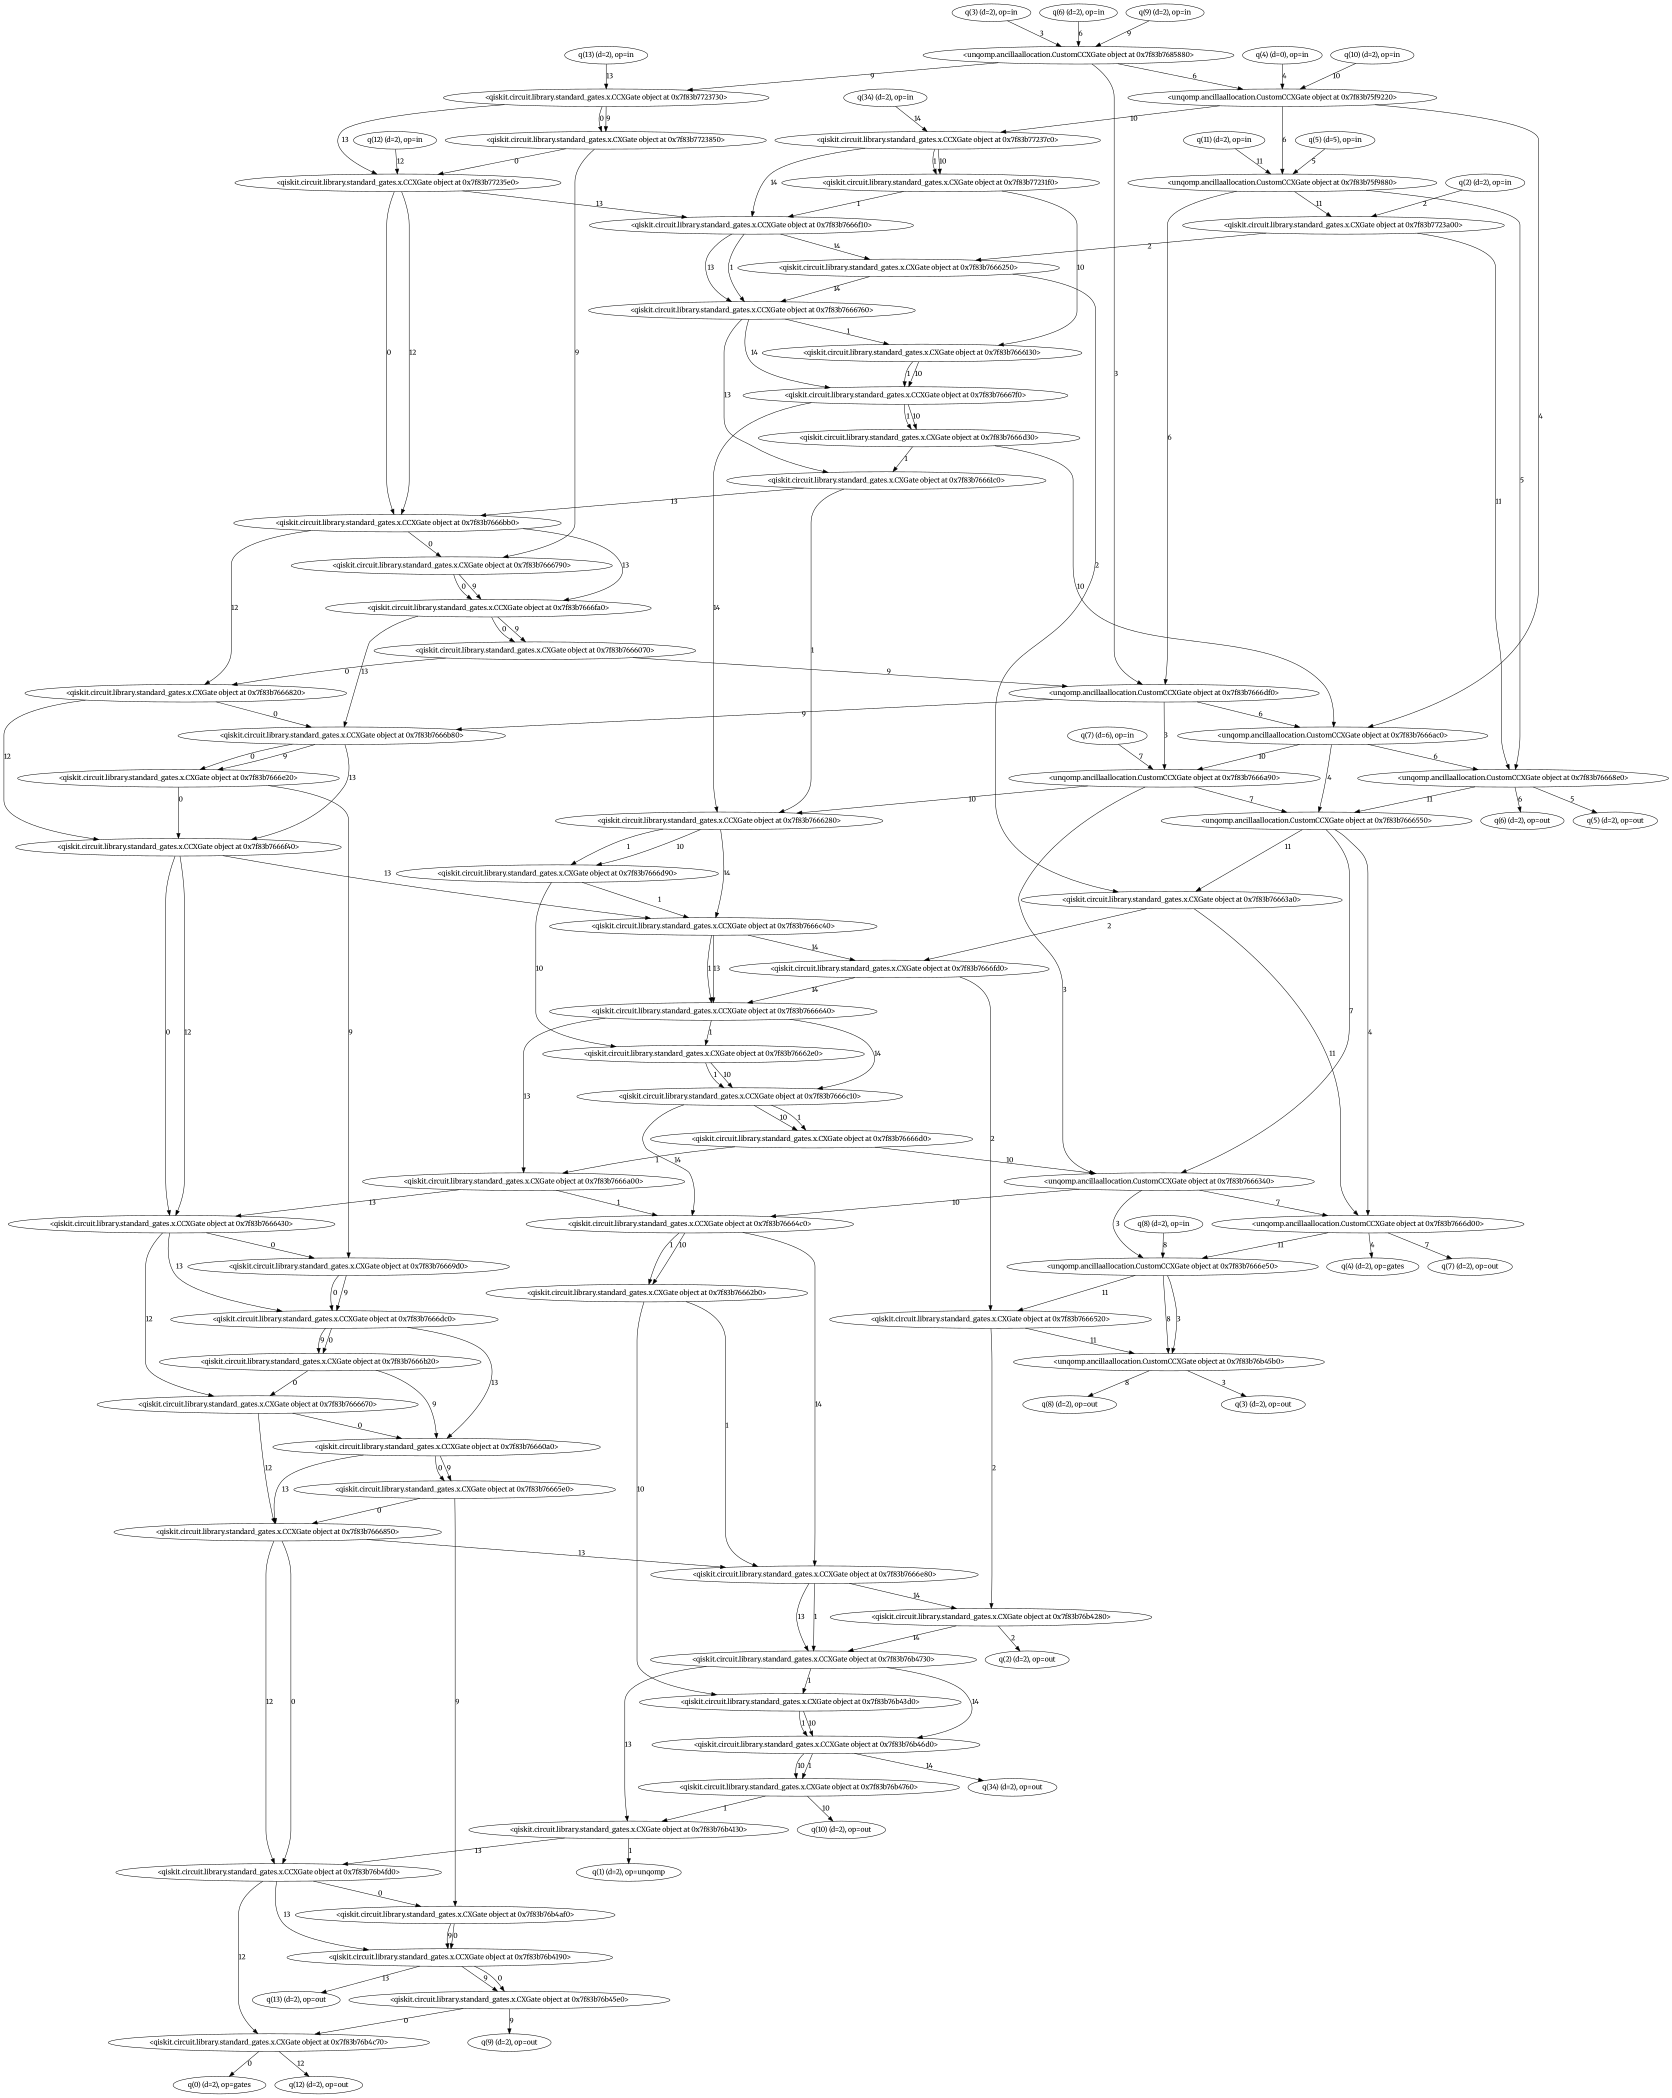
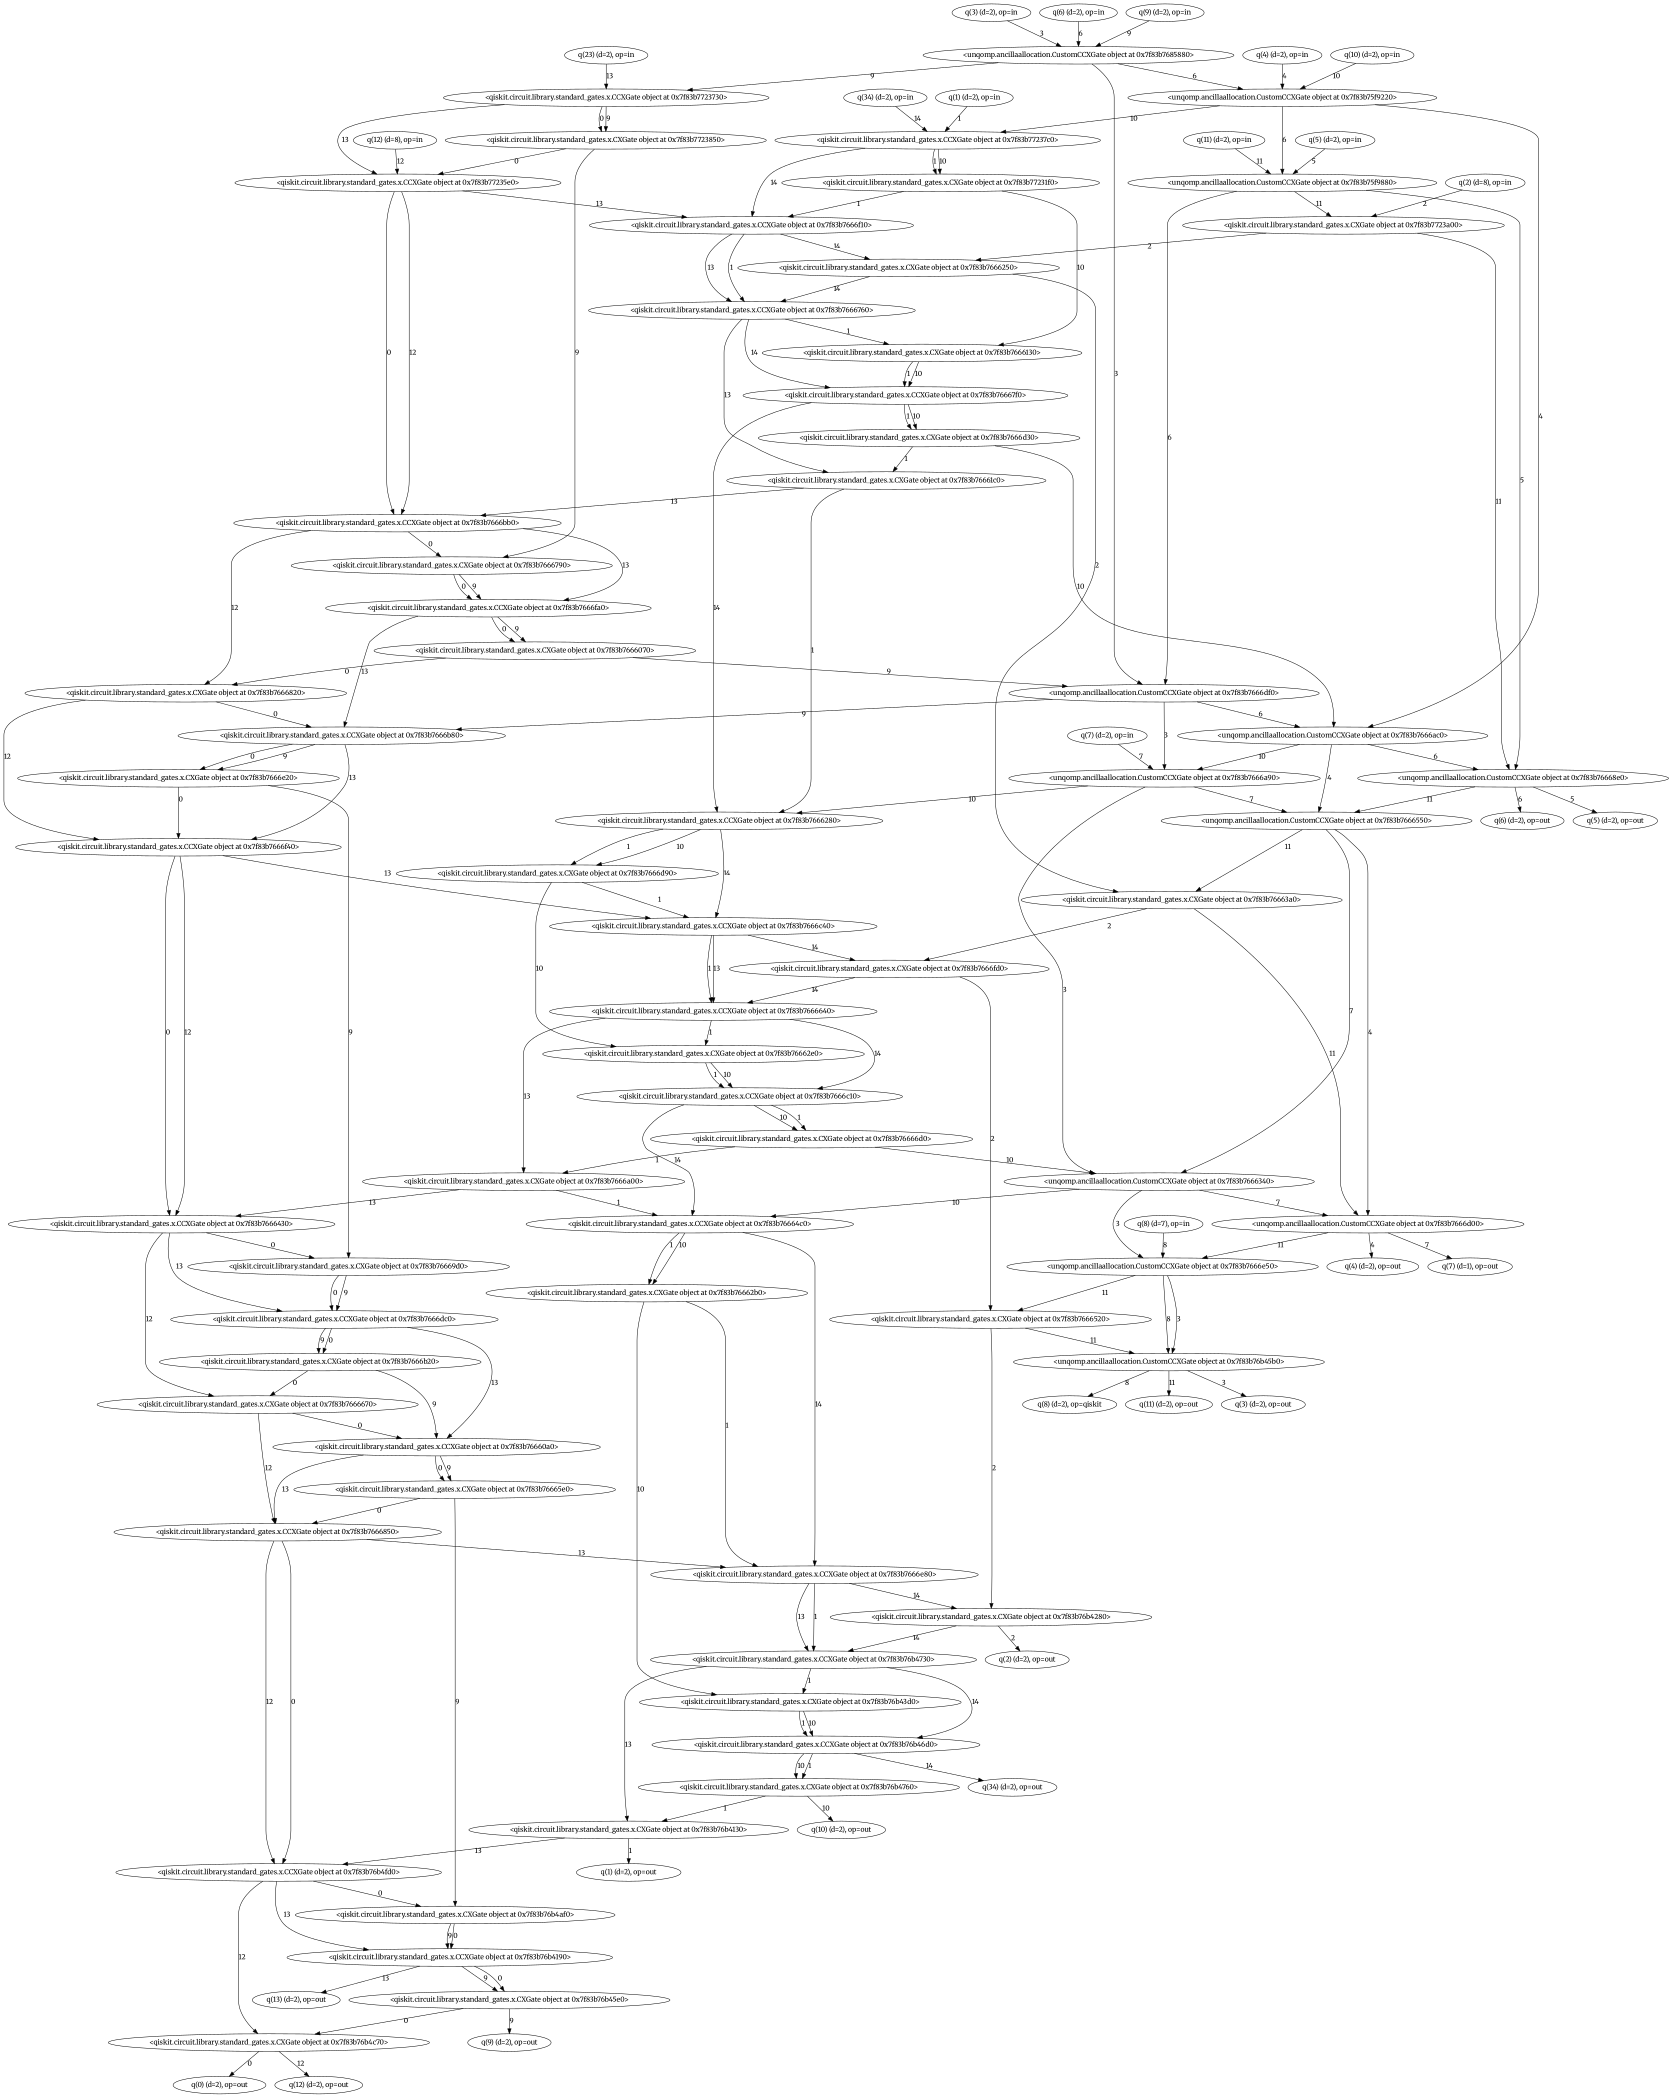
(606, 55) -> (606, 55)
(1282, 55) -> (1282, 55)
none -> (974, 98)
(395, 140) -> (395, 140)
(1335, 140) -> (1335, 140)
(1485, 183) -> (1485, 183)
(1107, 736) -> (1107, 736)
(1164, 1224) -> (1164, 1224)
(1373, 1267) -> (1373, 1267)
(1470, 1267) -> (1470, 1267)
(1070, 1405) -> (1070, 1405)
none -> (1169, 1405)
(629, 1872) -> (629, 1872)
(220, 2085) -> (220, 2085)
